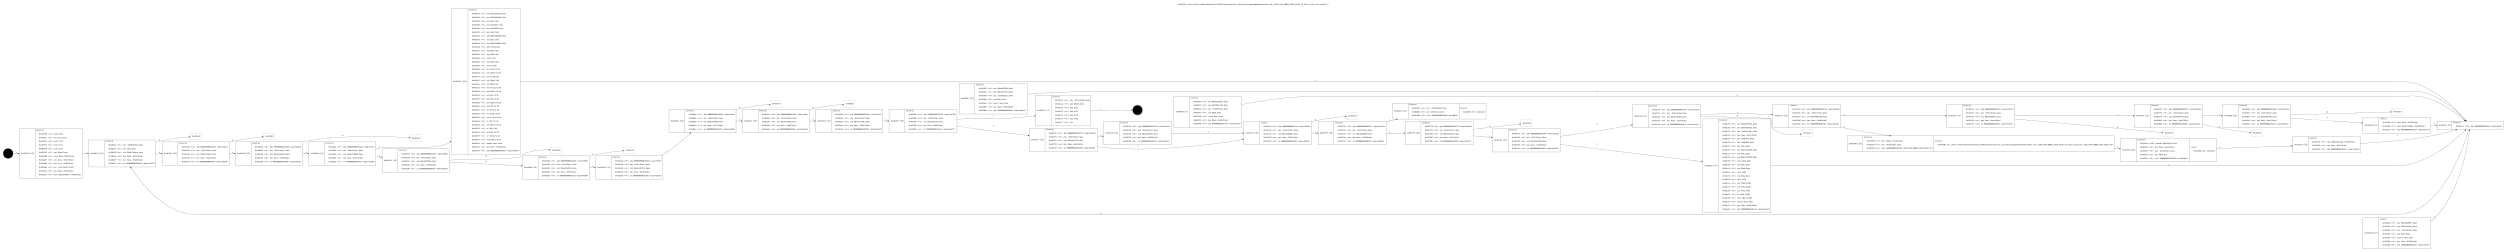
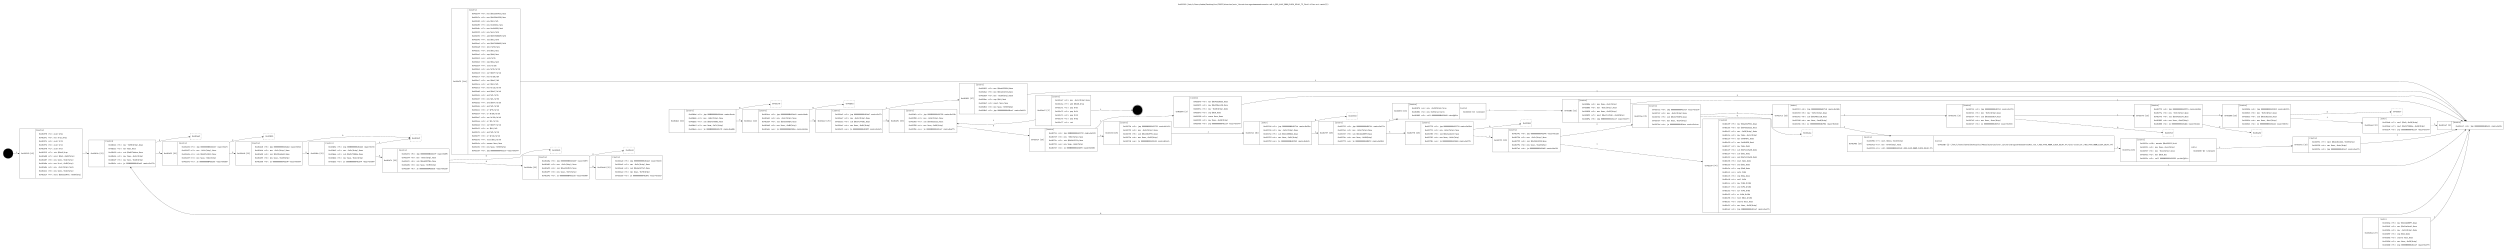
none -> (920, 103)
none -> (1596, 111)
(996, 119) -> (997, 124)
(676, 145) -> none
(413, 148) -> (392, 141)
(1170, 148) -> (1132, 116)
